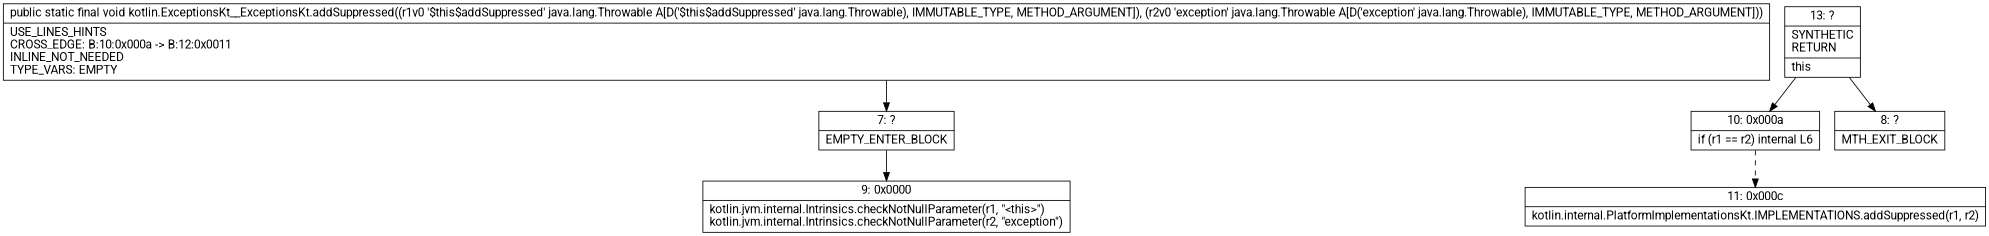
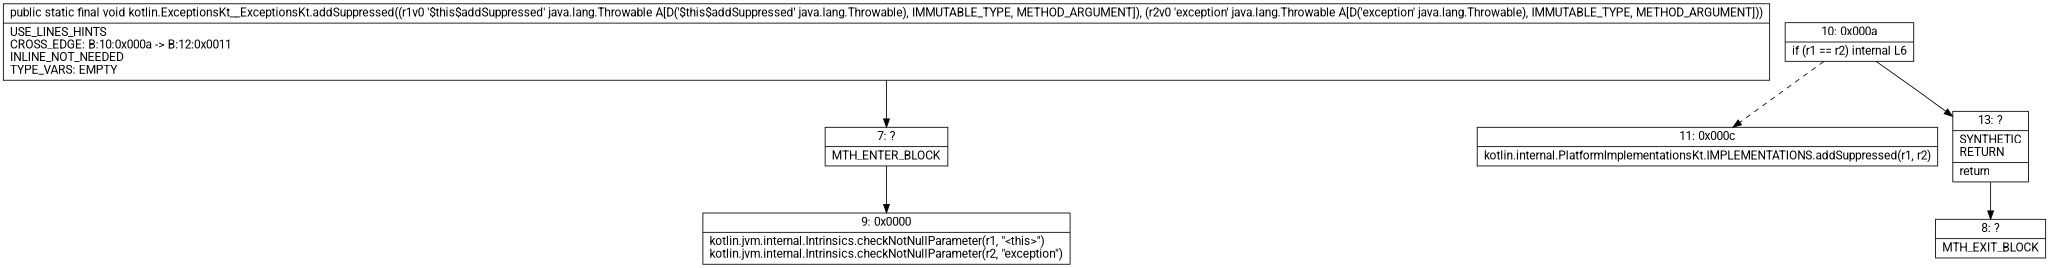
(1802, 67) -> (1975, 172)
(1785, 91) -> (1911, 86)
(886, 140) -> (886, 156)
